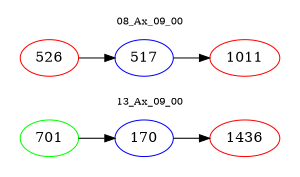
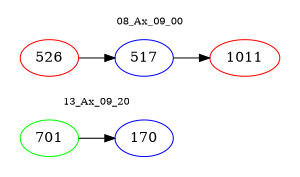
(150, 102) -> (97, 102)
(245, 138) -> none
